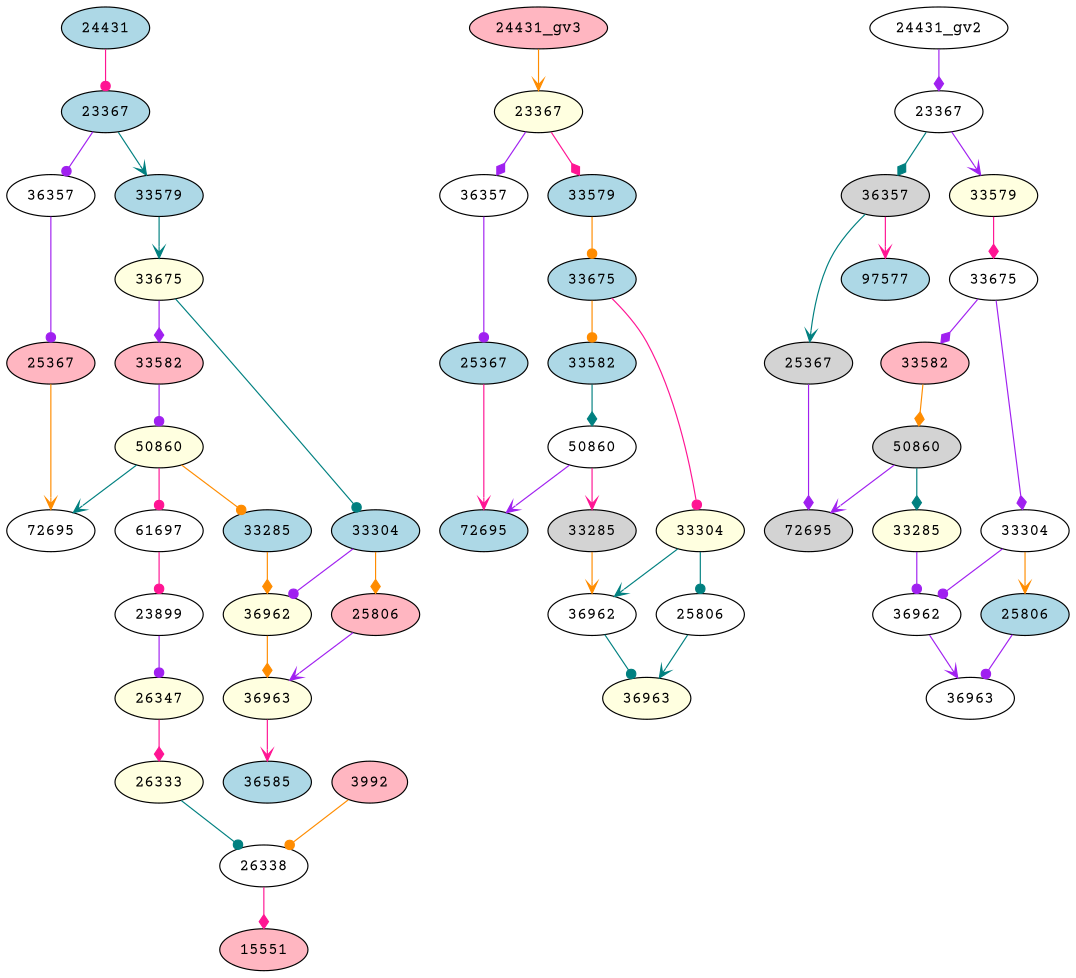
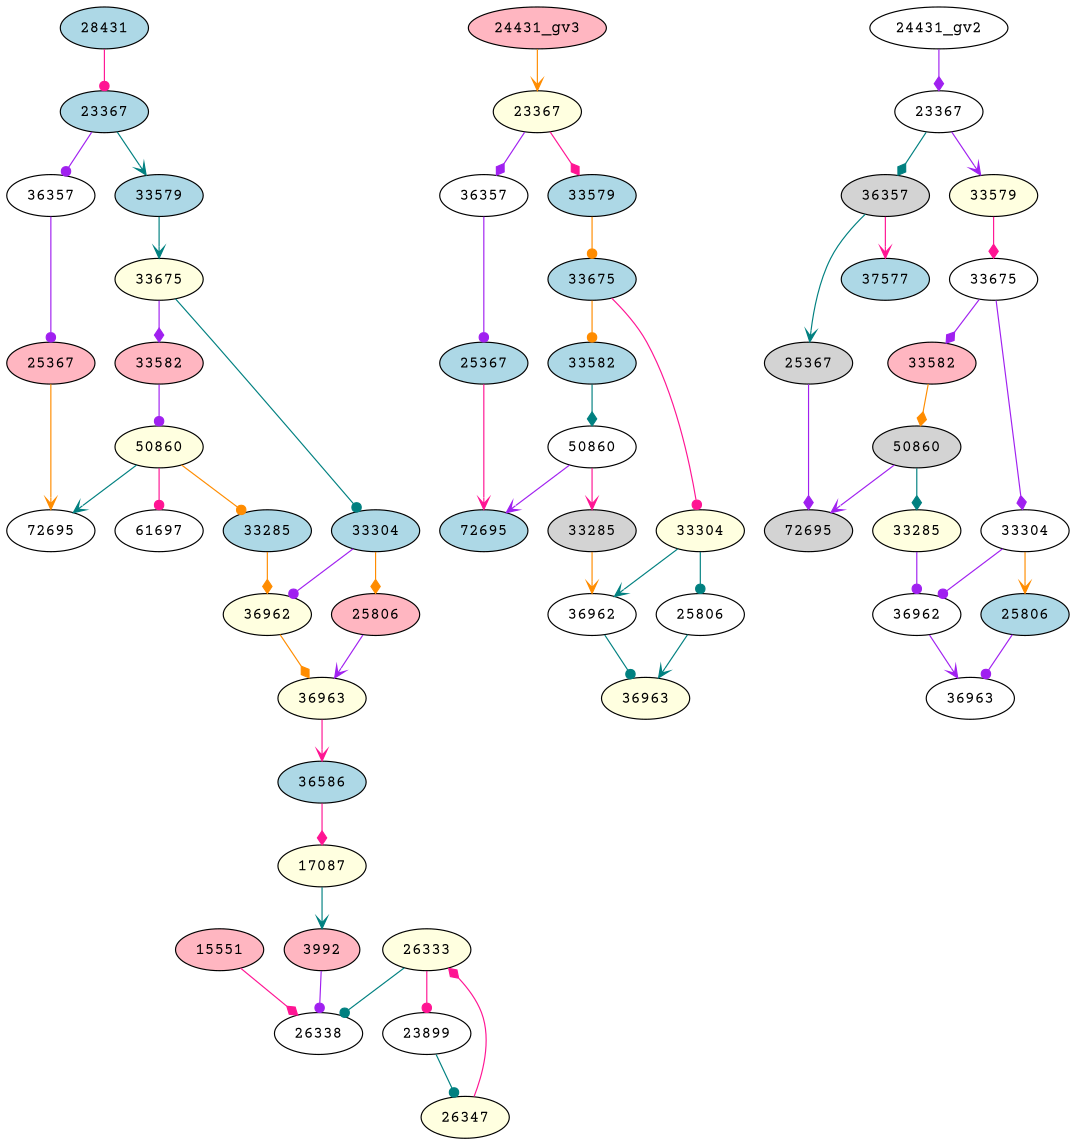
(106, 28) -> (104, 28)
(885, 279) -> (885, 279)
(159, 568) -> (427, 987)
(159, 652) -> (444, 1071)
(267, 782) -> (322, 782)
(321, 821) -> (320, 987)
none -> (322, 866)
(264, 901) -> (264, 987)
